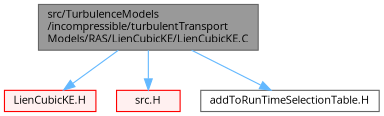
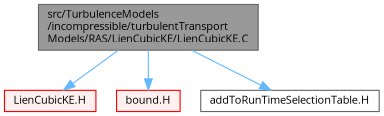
(148, 101) -> (148, 101)
